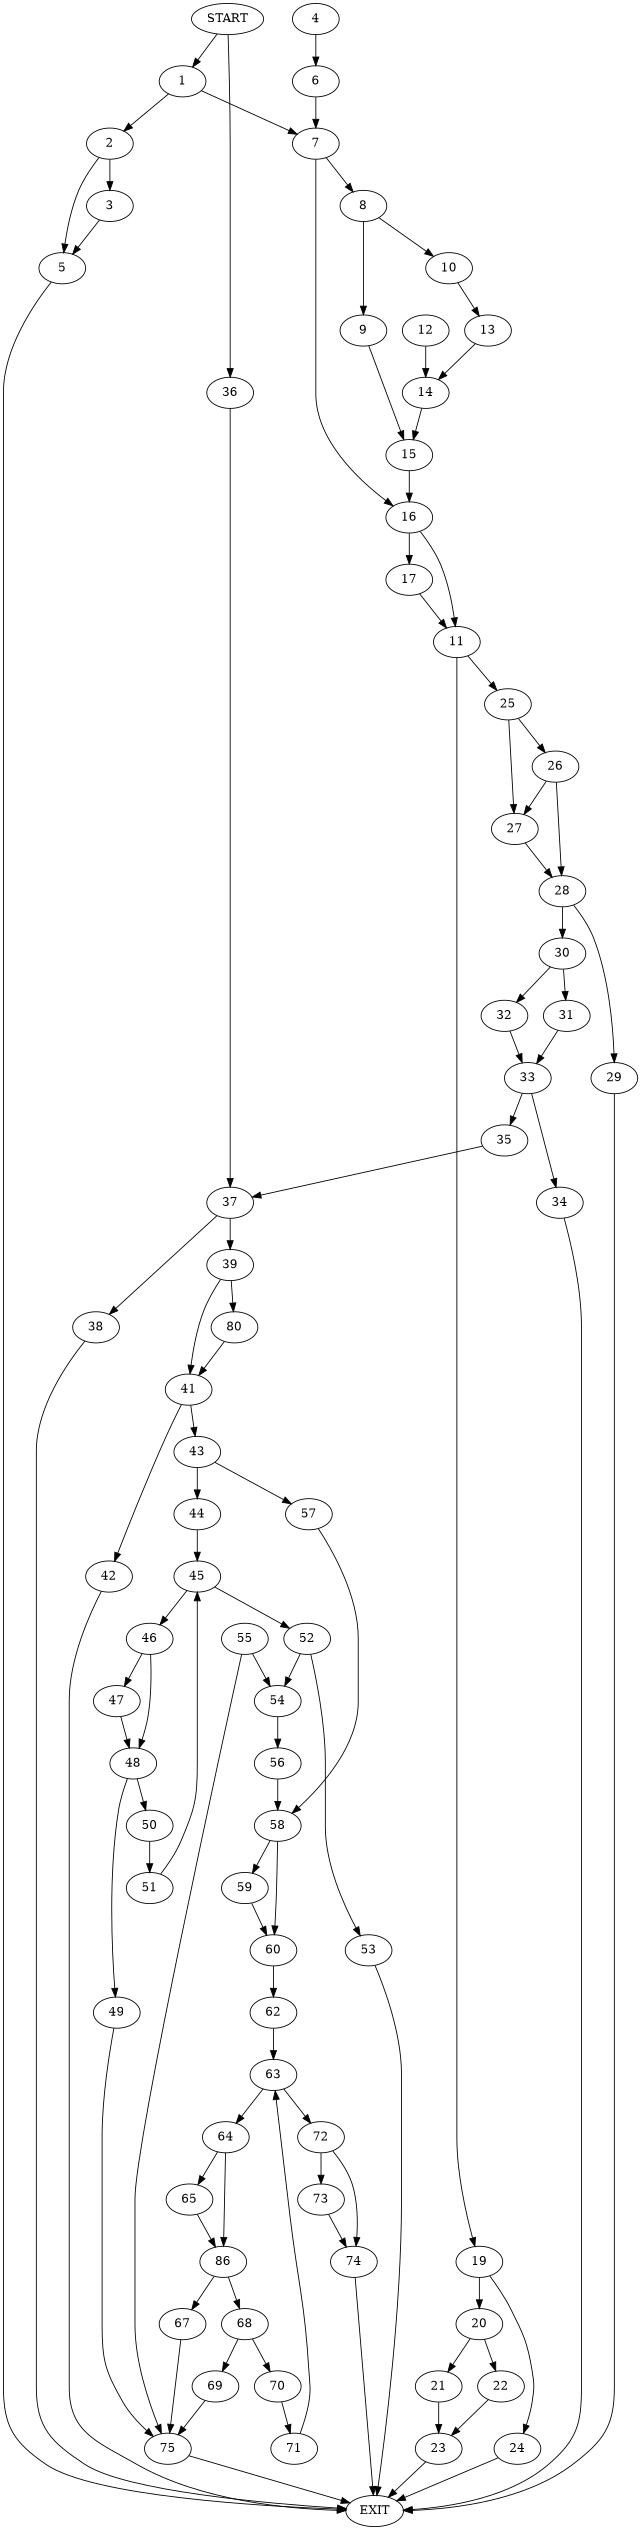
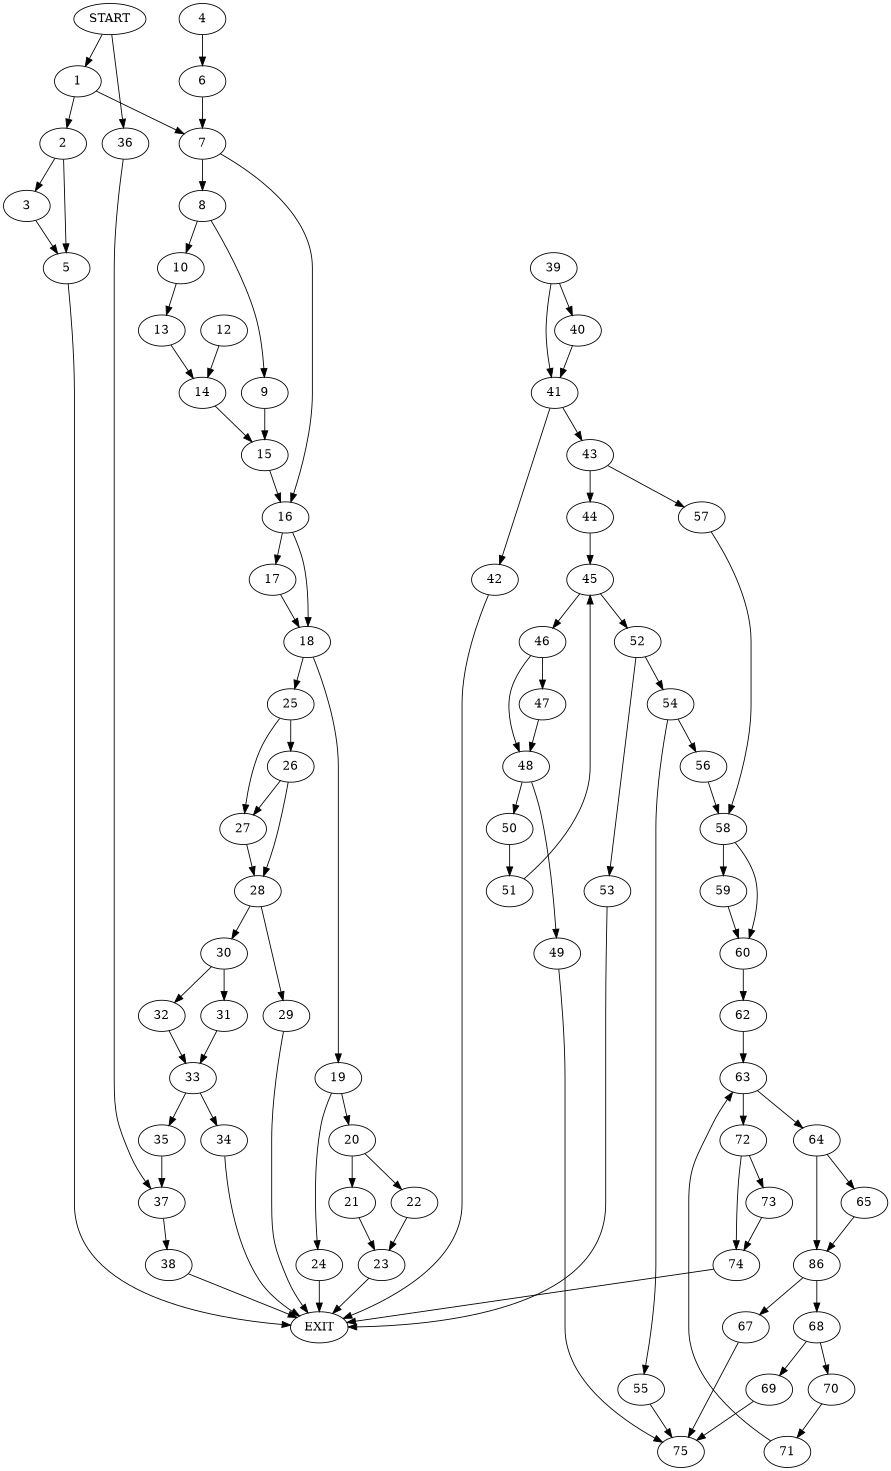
(457, 642) -> (307, 642)
(230, 1230) -> none
(234, 1327) -> (578, 331)
(259, 1666) -> (656, 1043)
(265, 2478) -> none
